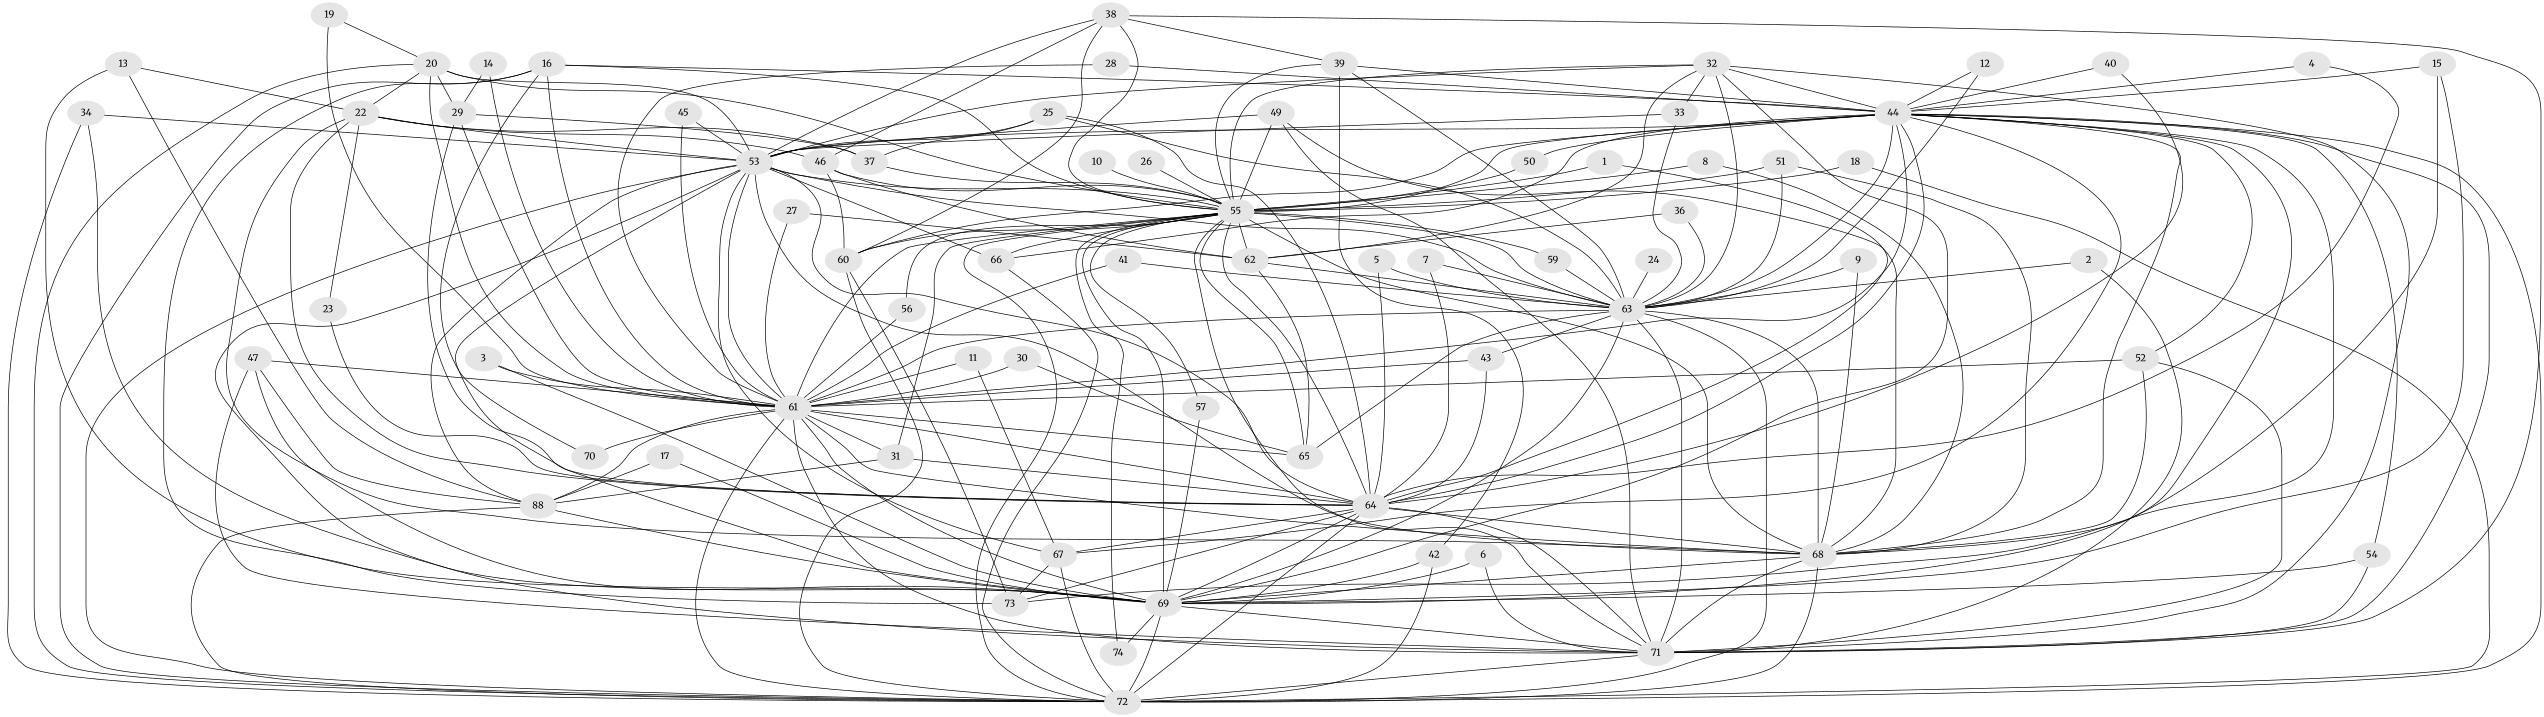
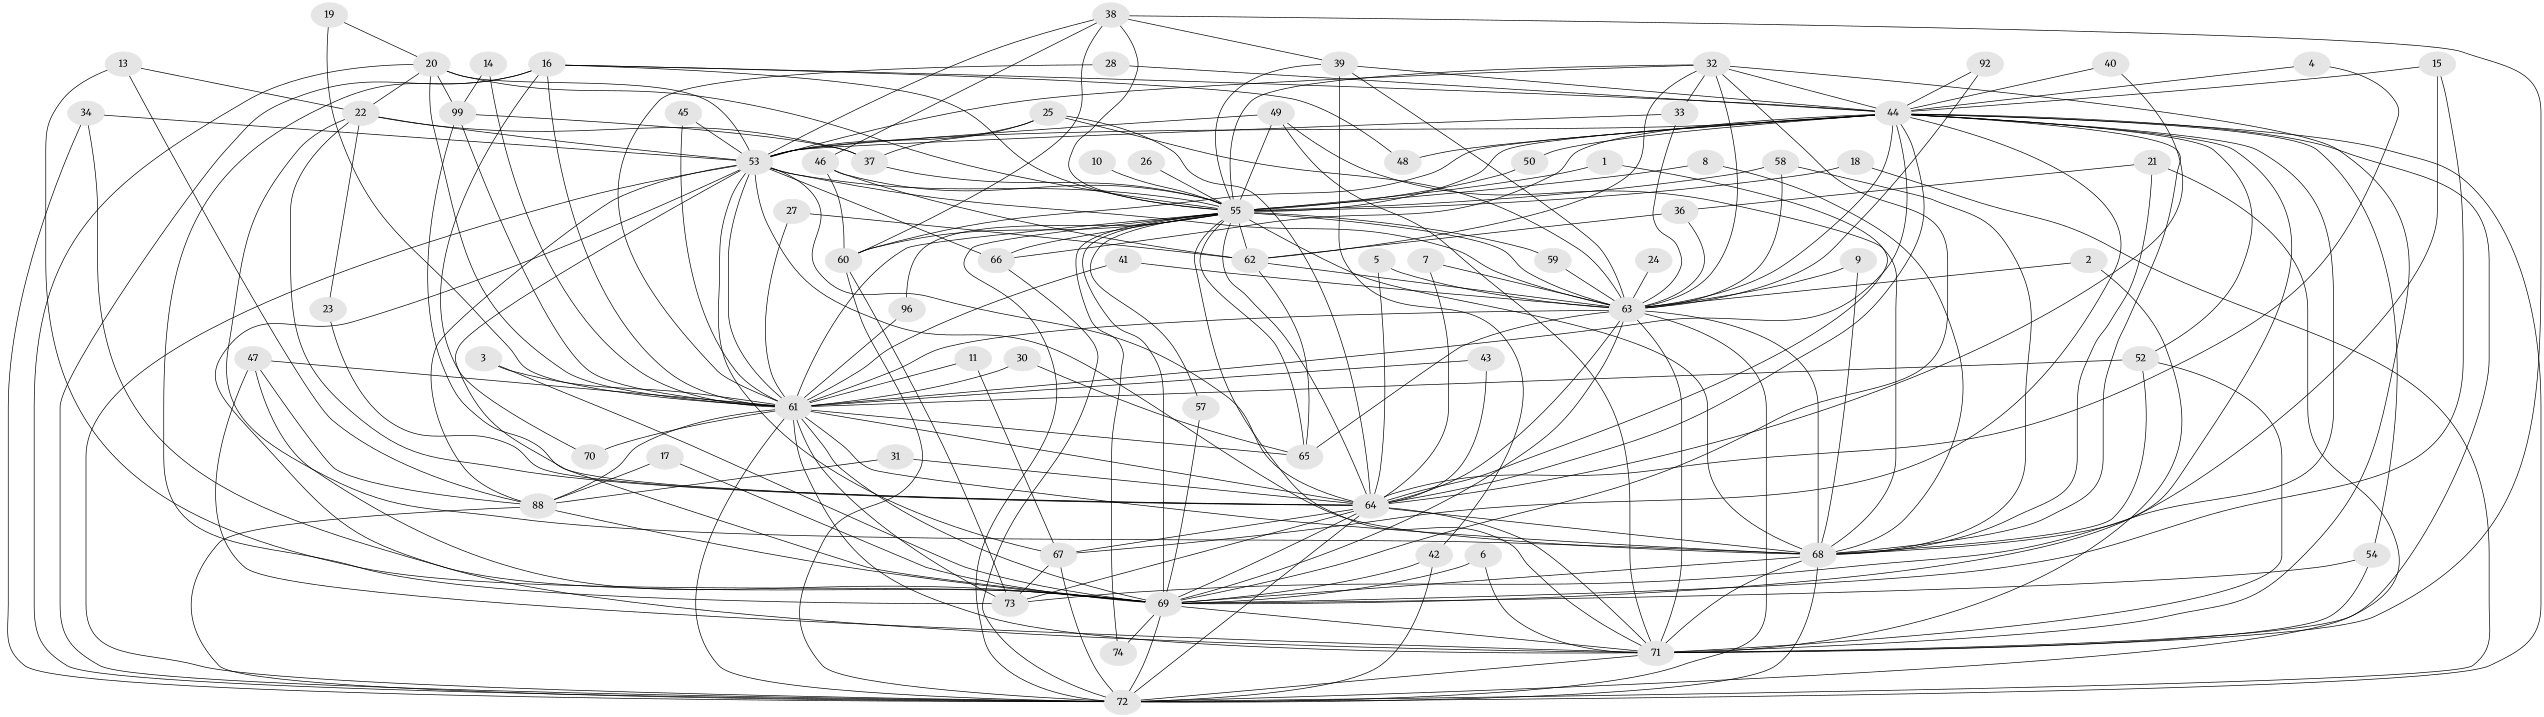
(1985, 64) -> (1985, 64)
(458, 113) -> (458, 113)
(592, 134) -> none
none -> (1403, 162)
(1781, 162) -> (1781, 162)
none -> (2152, 162)
(969, 243) -> none
(907, 310) -> (907, 310)
(1535, 342) -> (1520, 434)
(844, 432) -> (880, 524)
